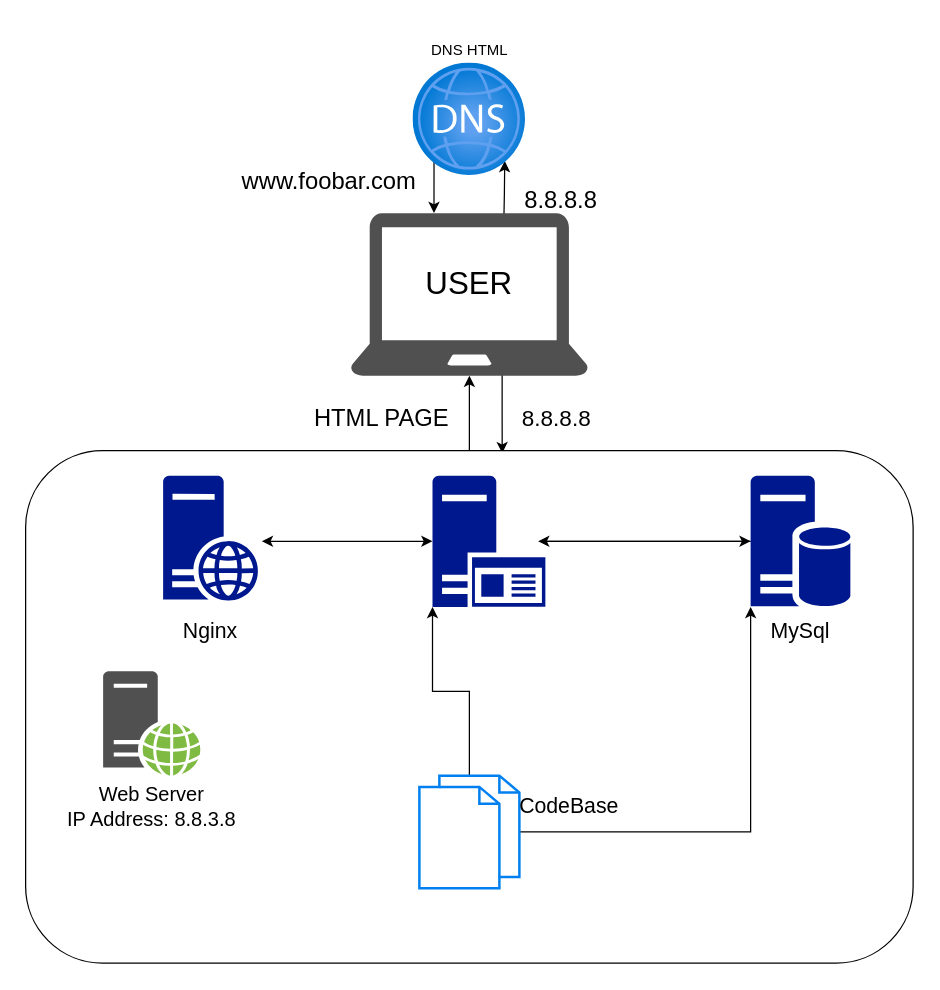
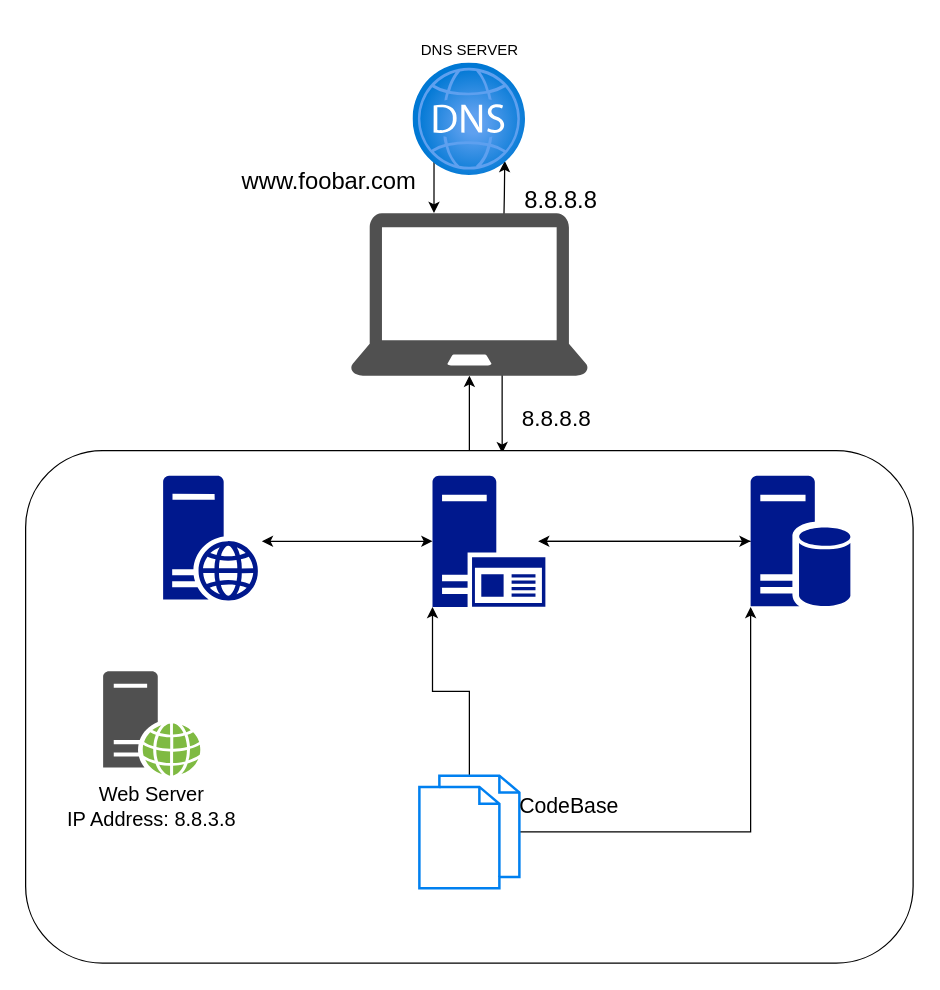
(470, 51) -> (470, 51)
(469, 282) -> none
(382, 419) -> none
(211, 632) -> none
(801, 632) -> none
